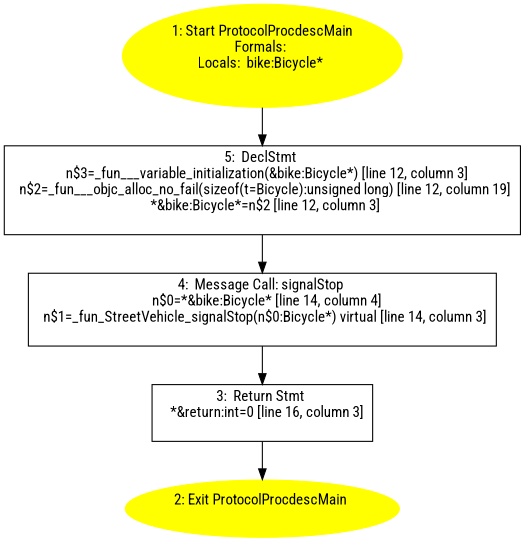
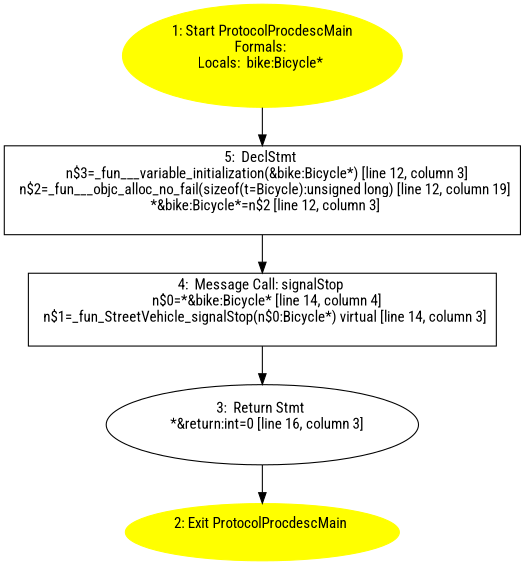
(262, 413) -> (262, 425)
